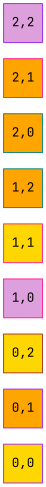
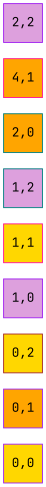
(23, 78) -> (23, 78)
(23, 188) -> (23, 188)
(23, 298) -> (23, 298)
